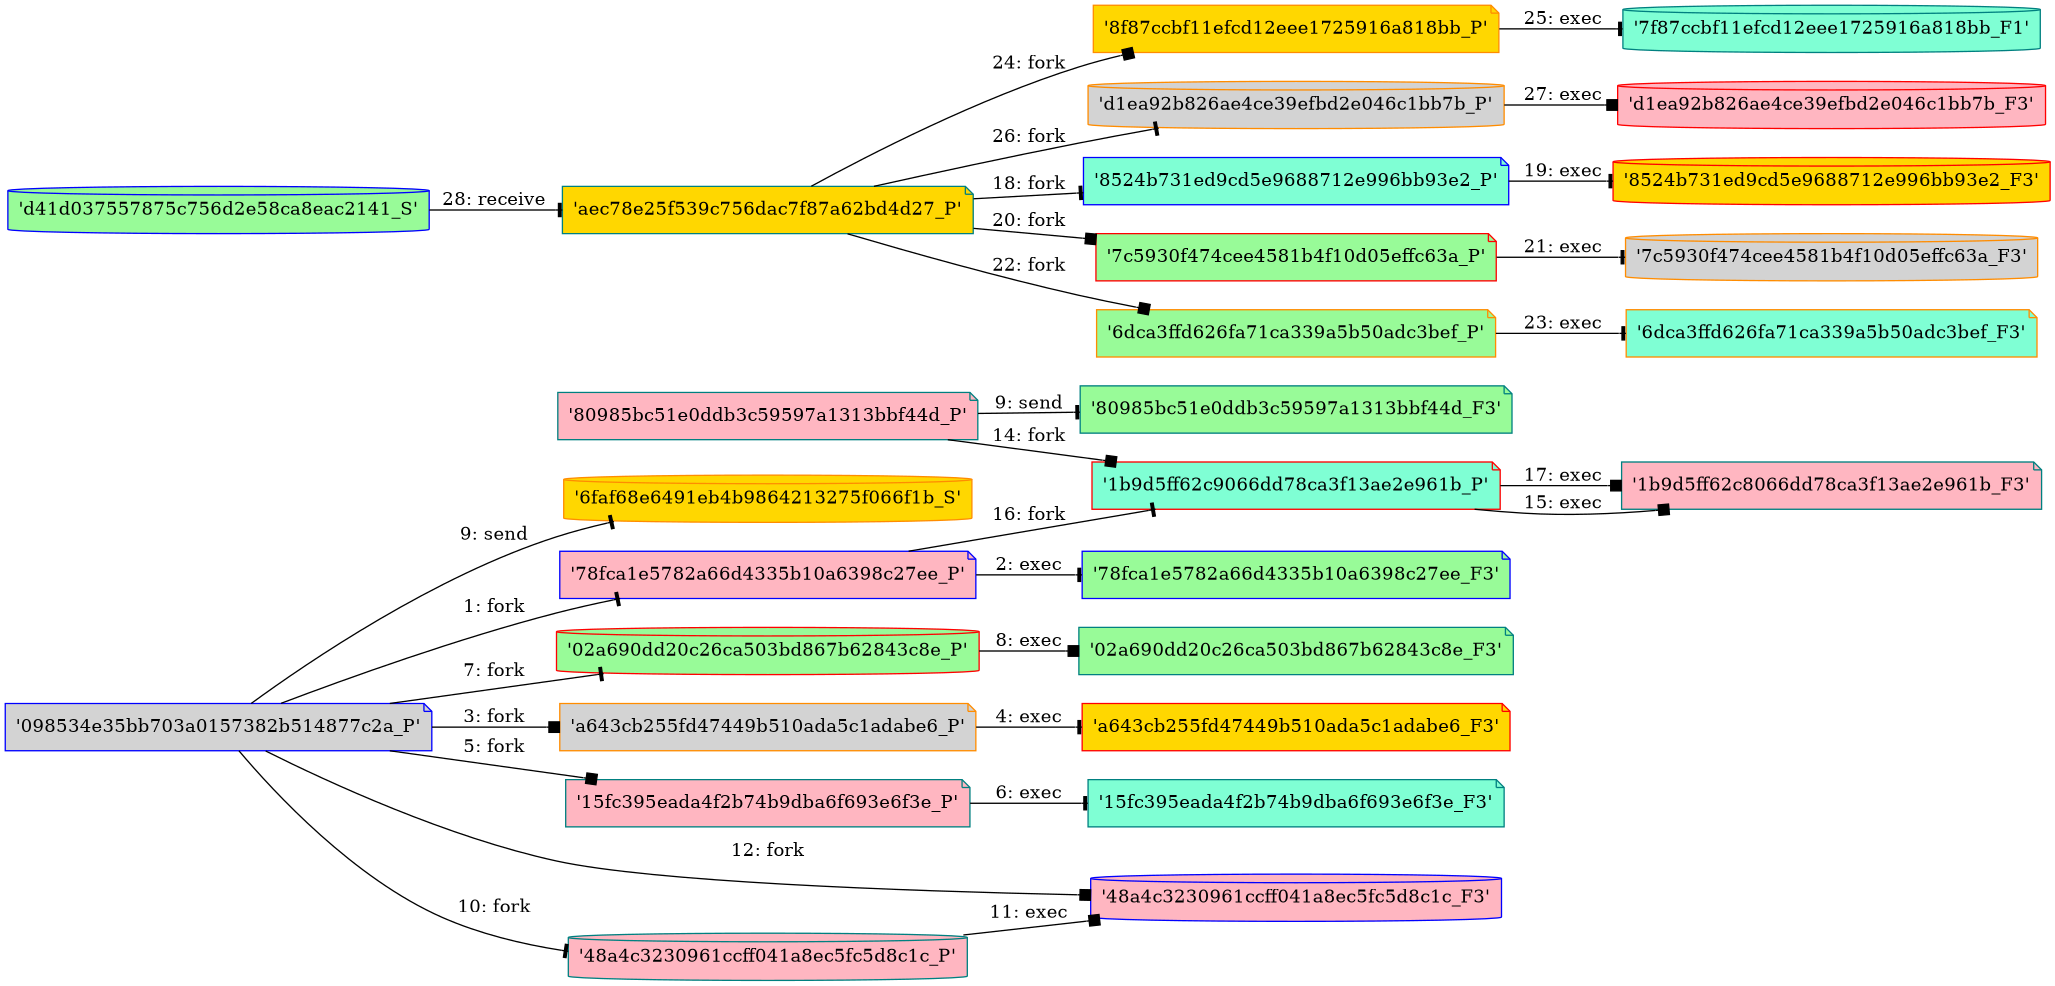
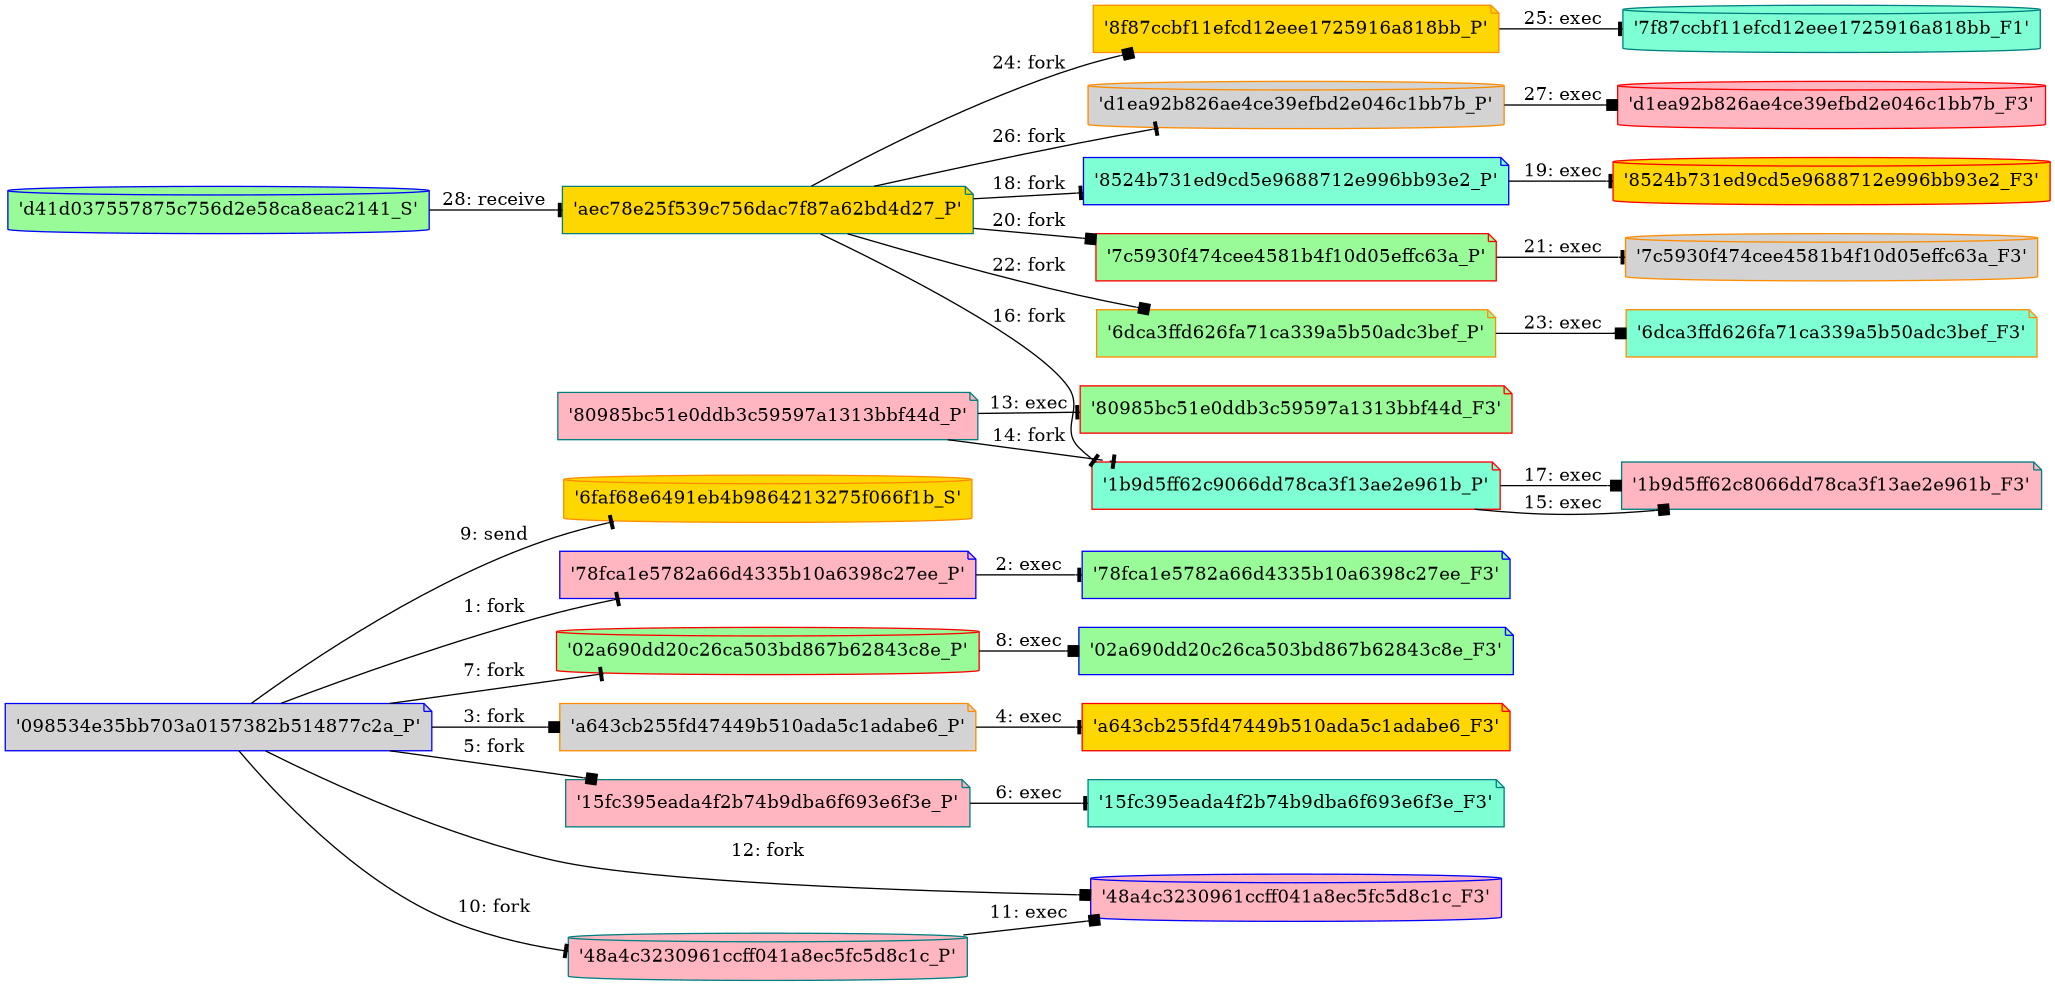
(1557, 333) -> (1557, 333)
(1029, 404) -> (1029, 404)
(1296, 410) -> (1296, 410)
(1025, 450) -> (1025, 450)
(1029, 531) -> (985, 321)
(1296, 651) -> (1296, 651)
